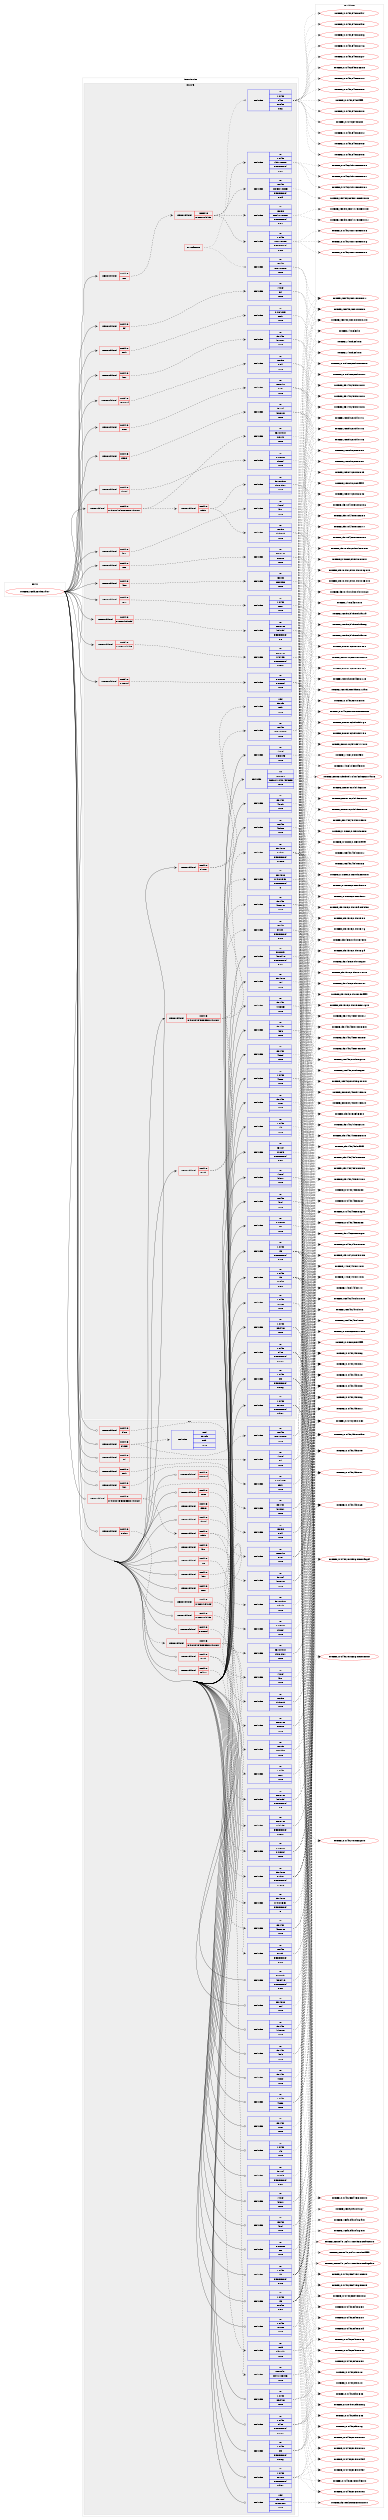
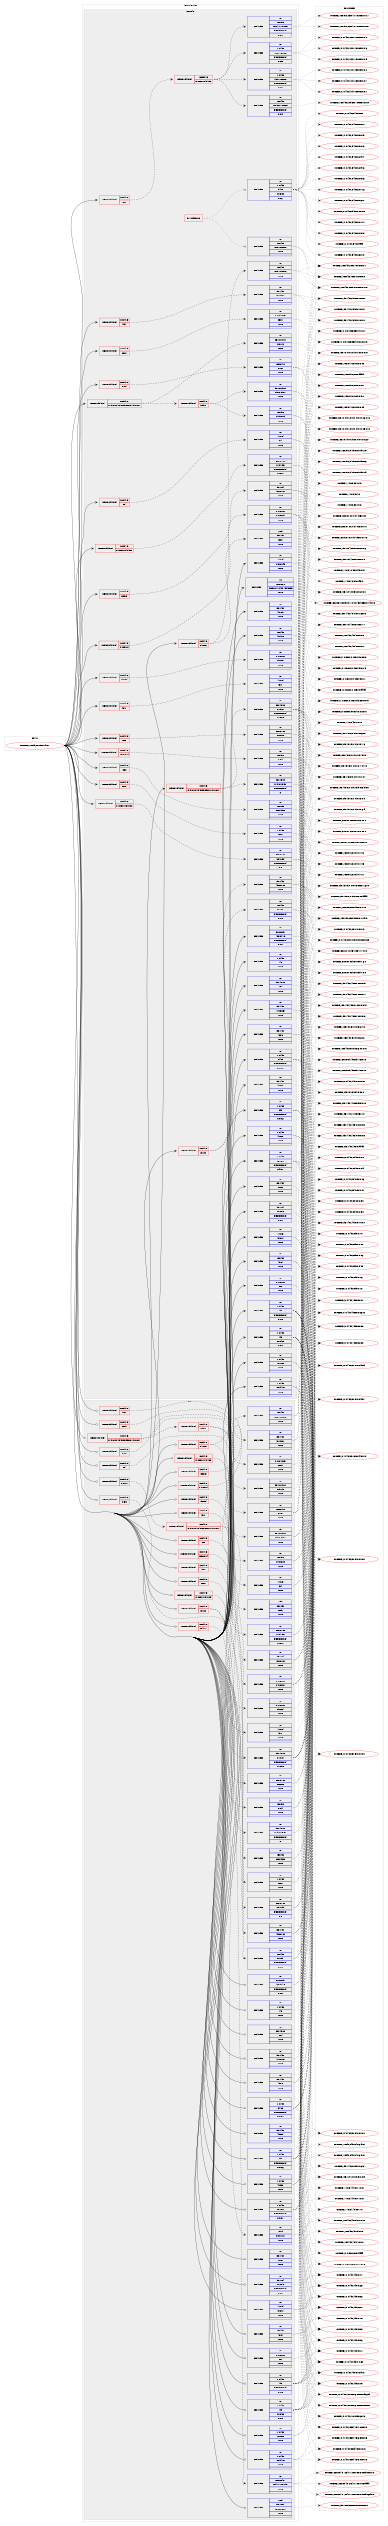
(349, 2209) -> none
(349, 2405) -> (349, 1255)
